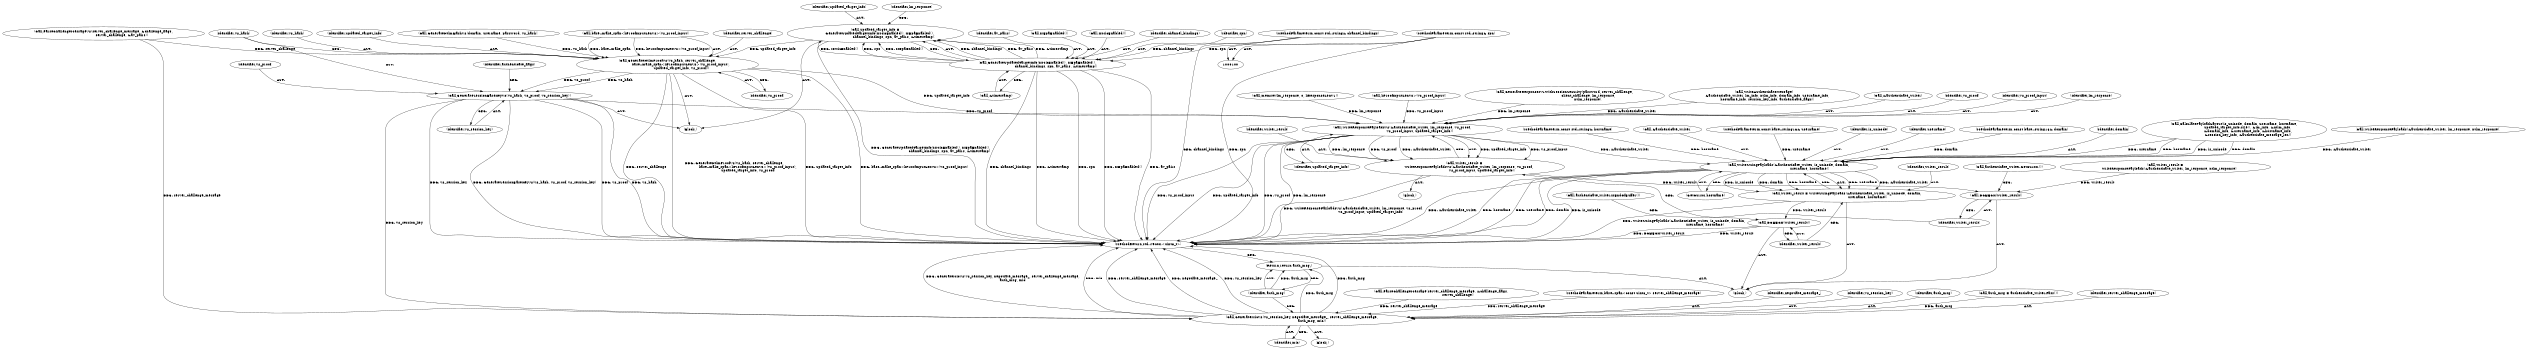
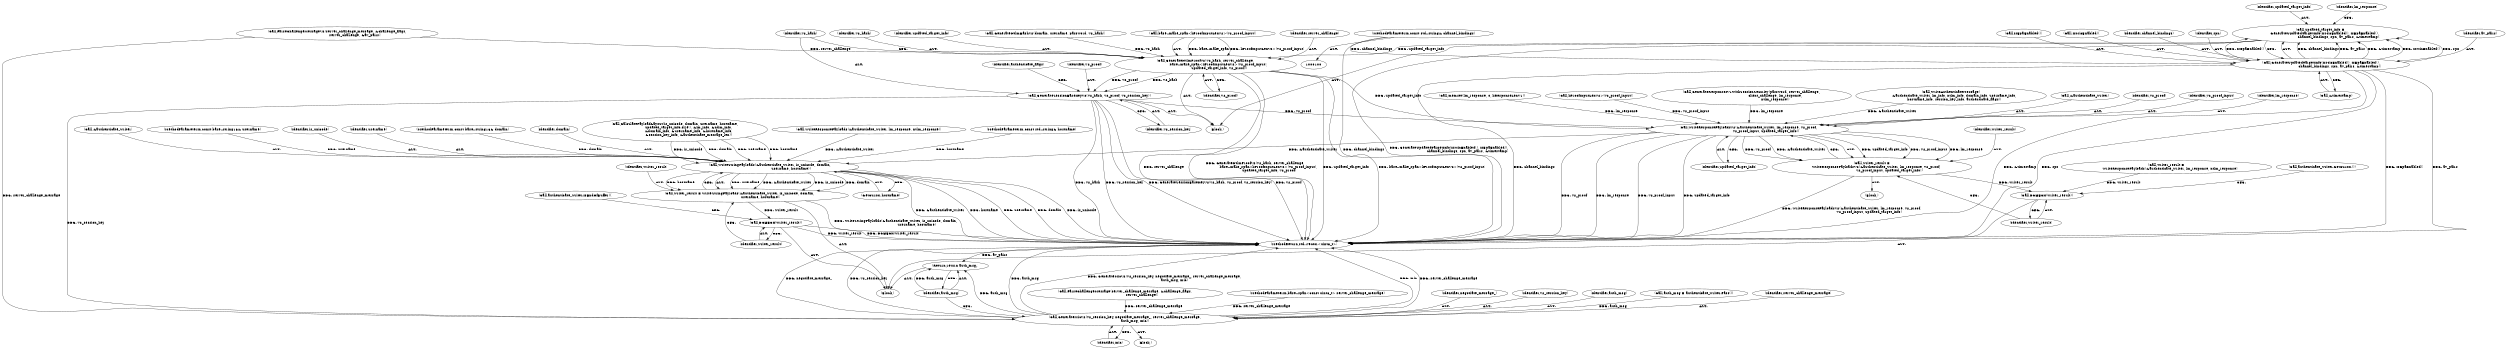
(1456, 33) -> none
(1204, 150) -> (1364, 150)
(1252, 255) -> (995, 255)
